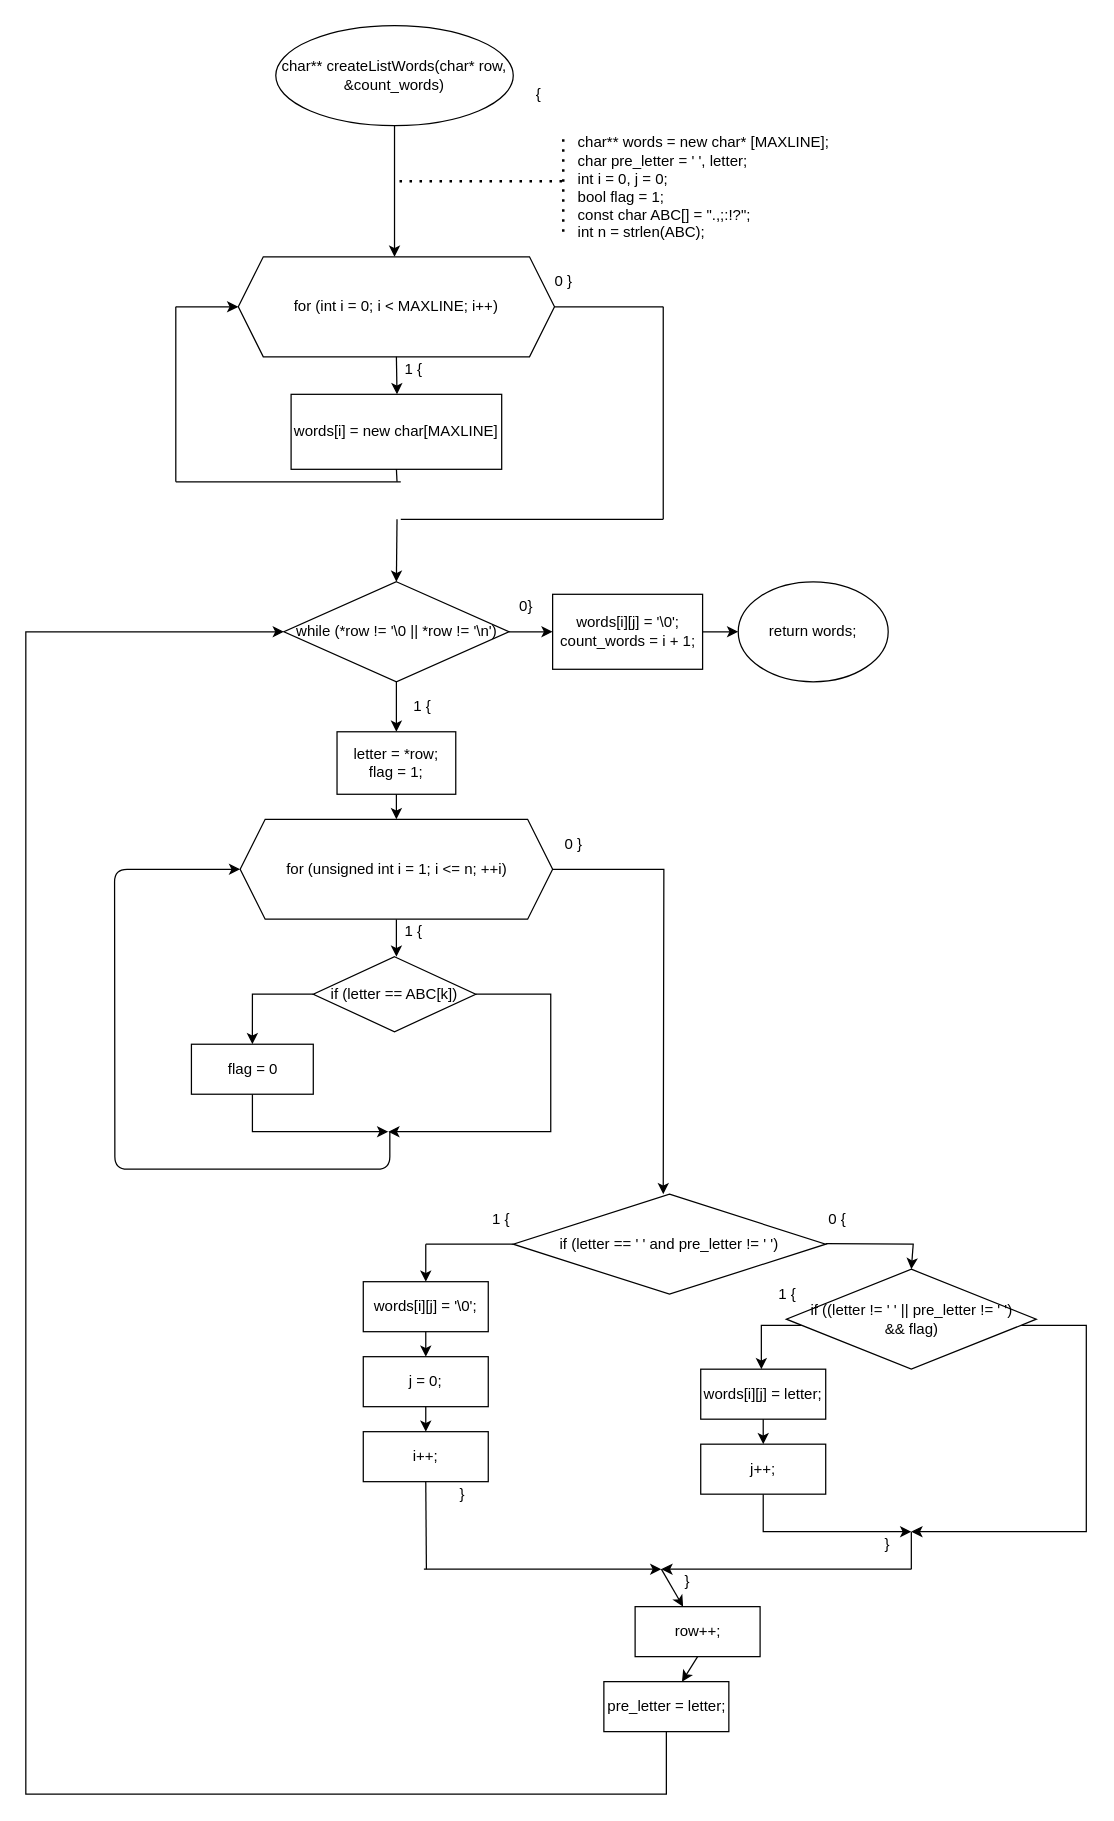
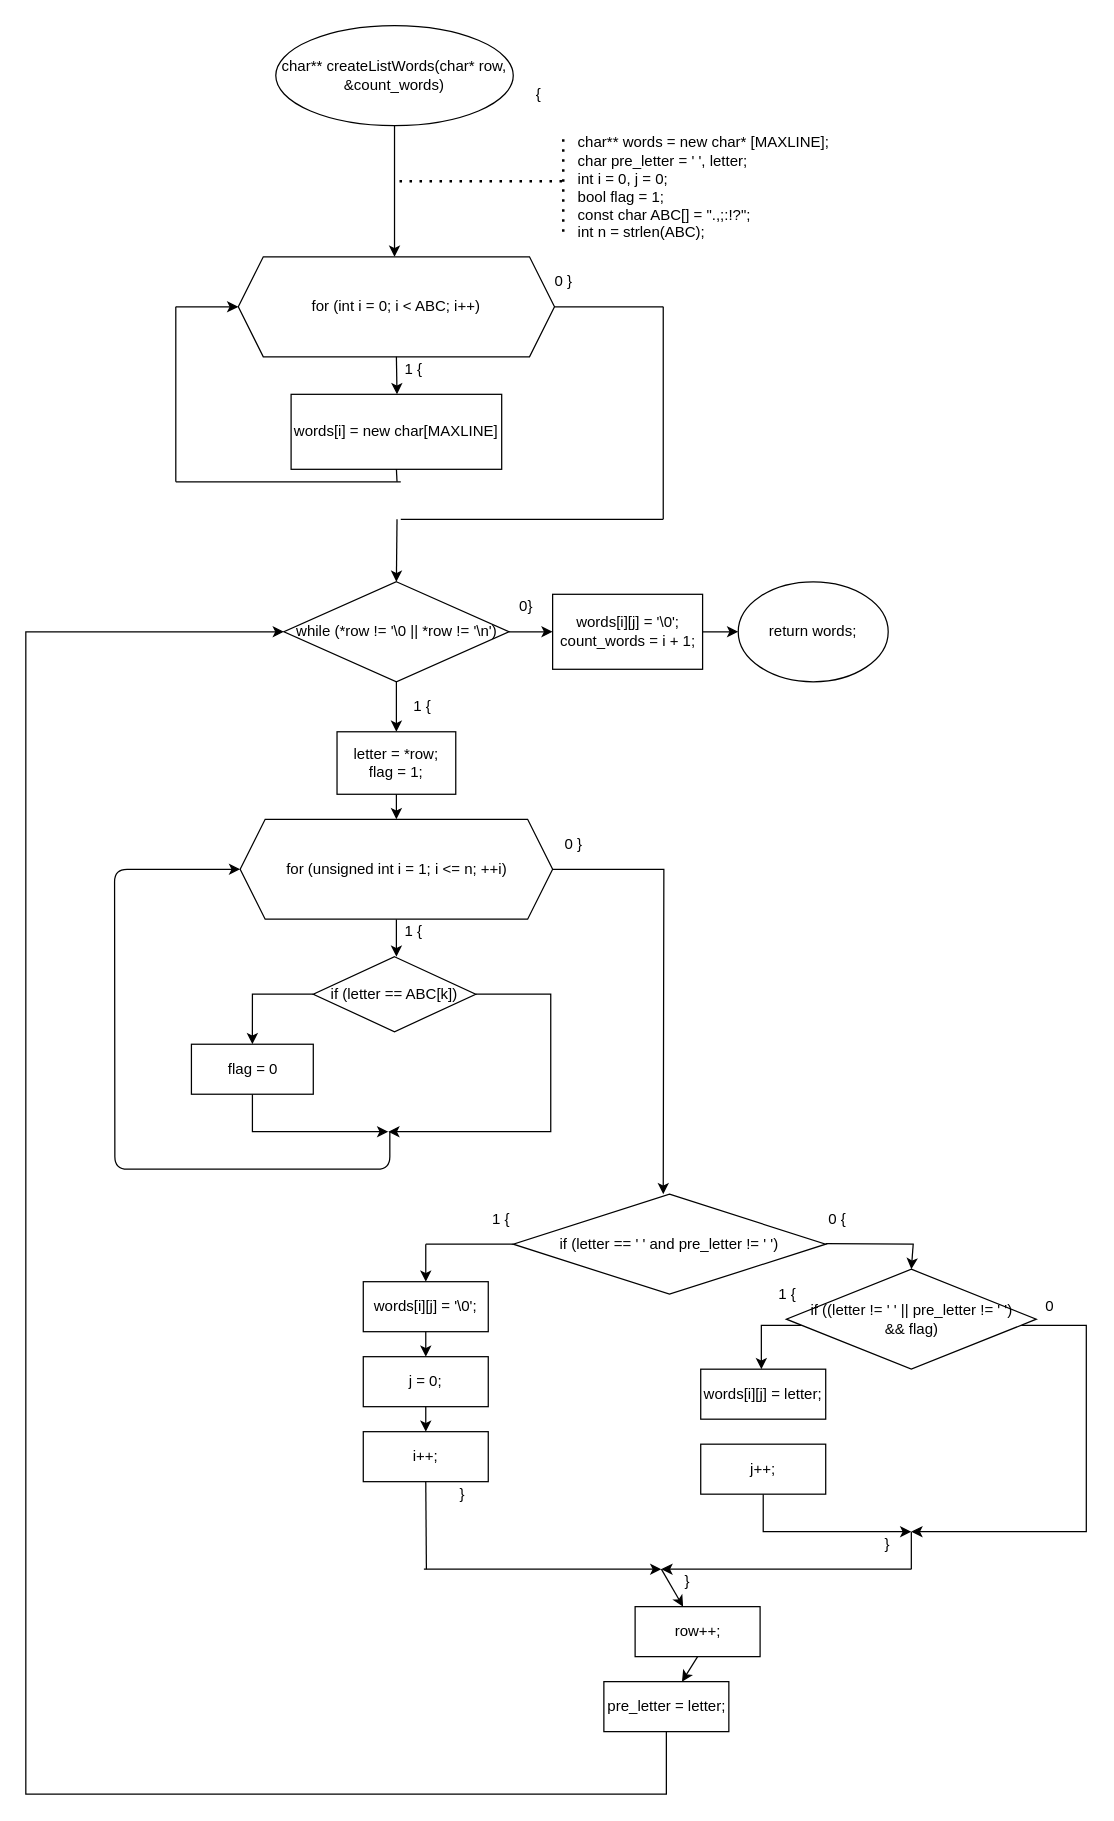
(396, 307) -> (396, 307)
none -> (1049, 1307)
(763, 1427) -> none
